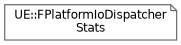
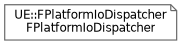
(91, 22) -> (91, 22)
